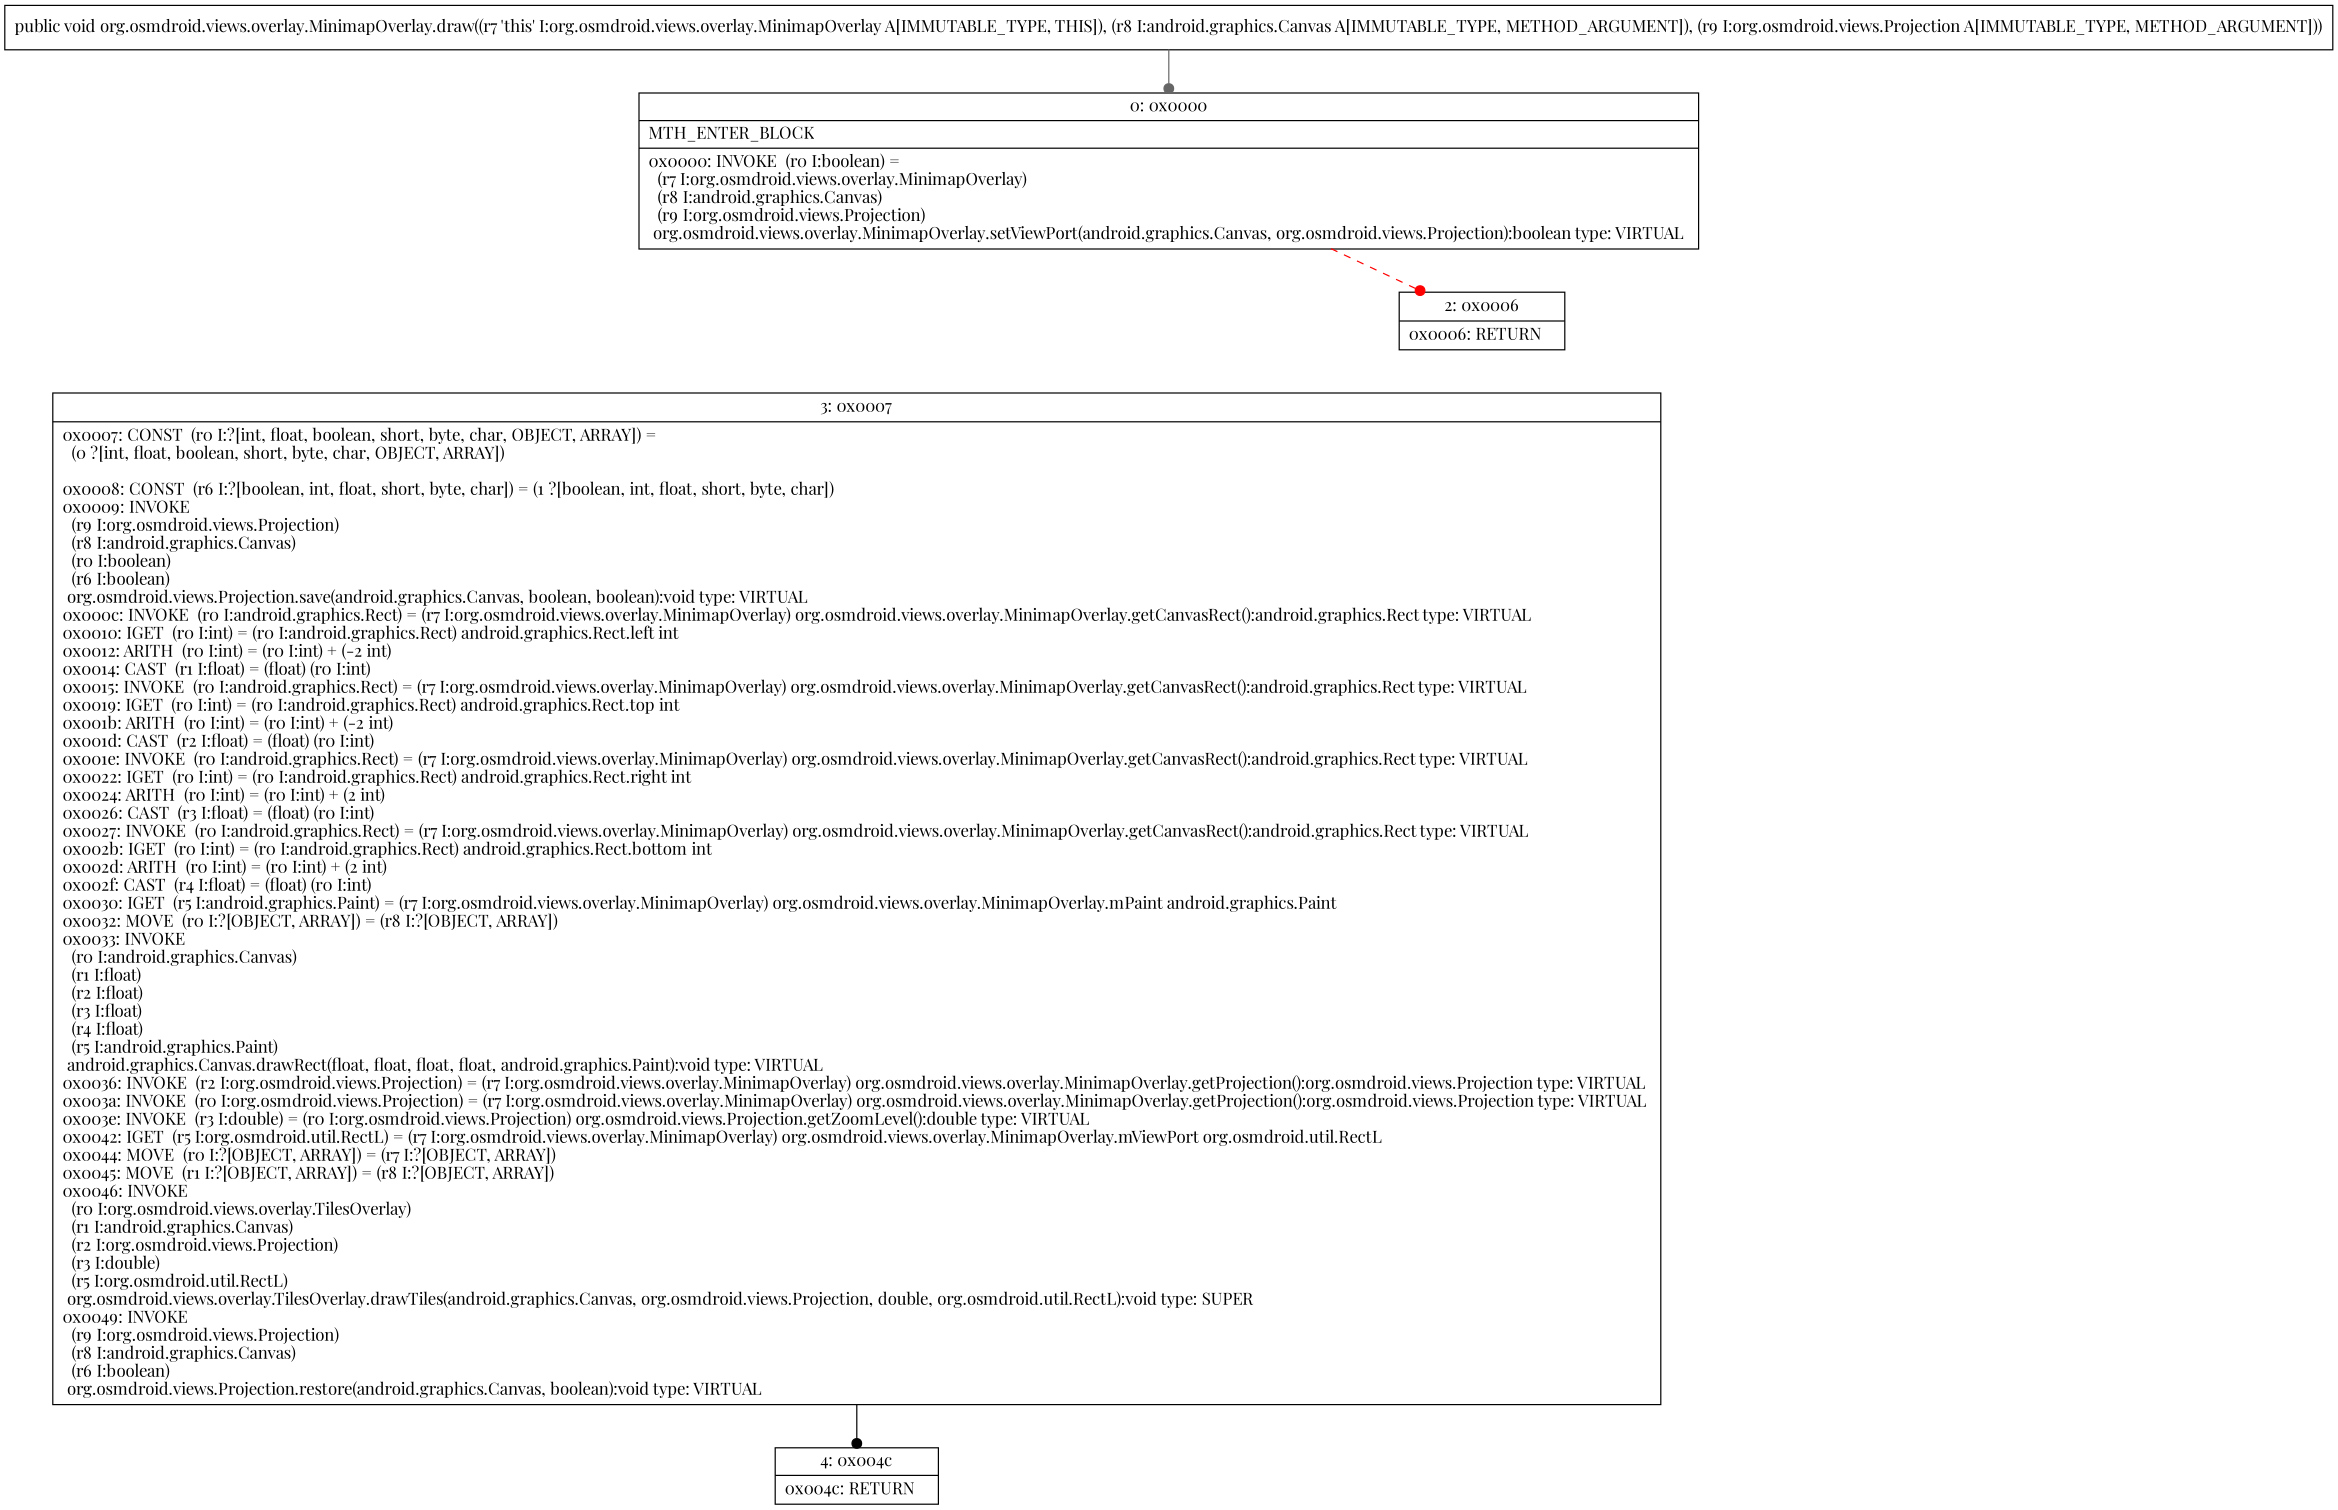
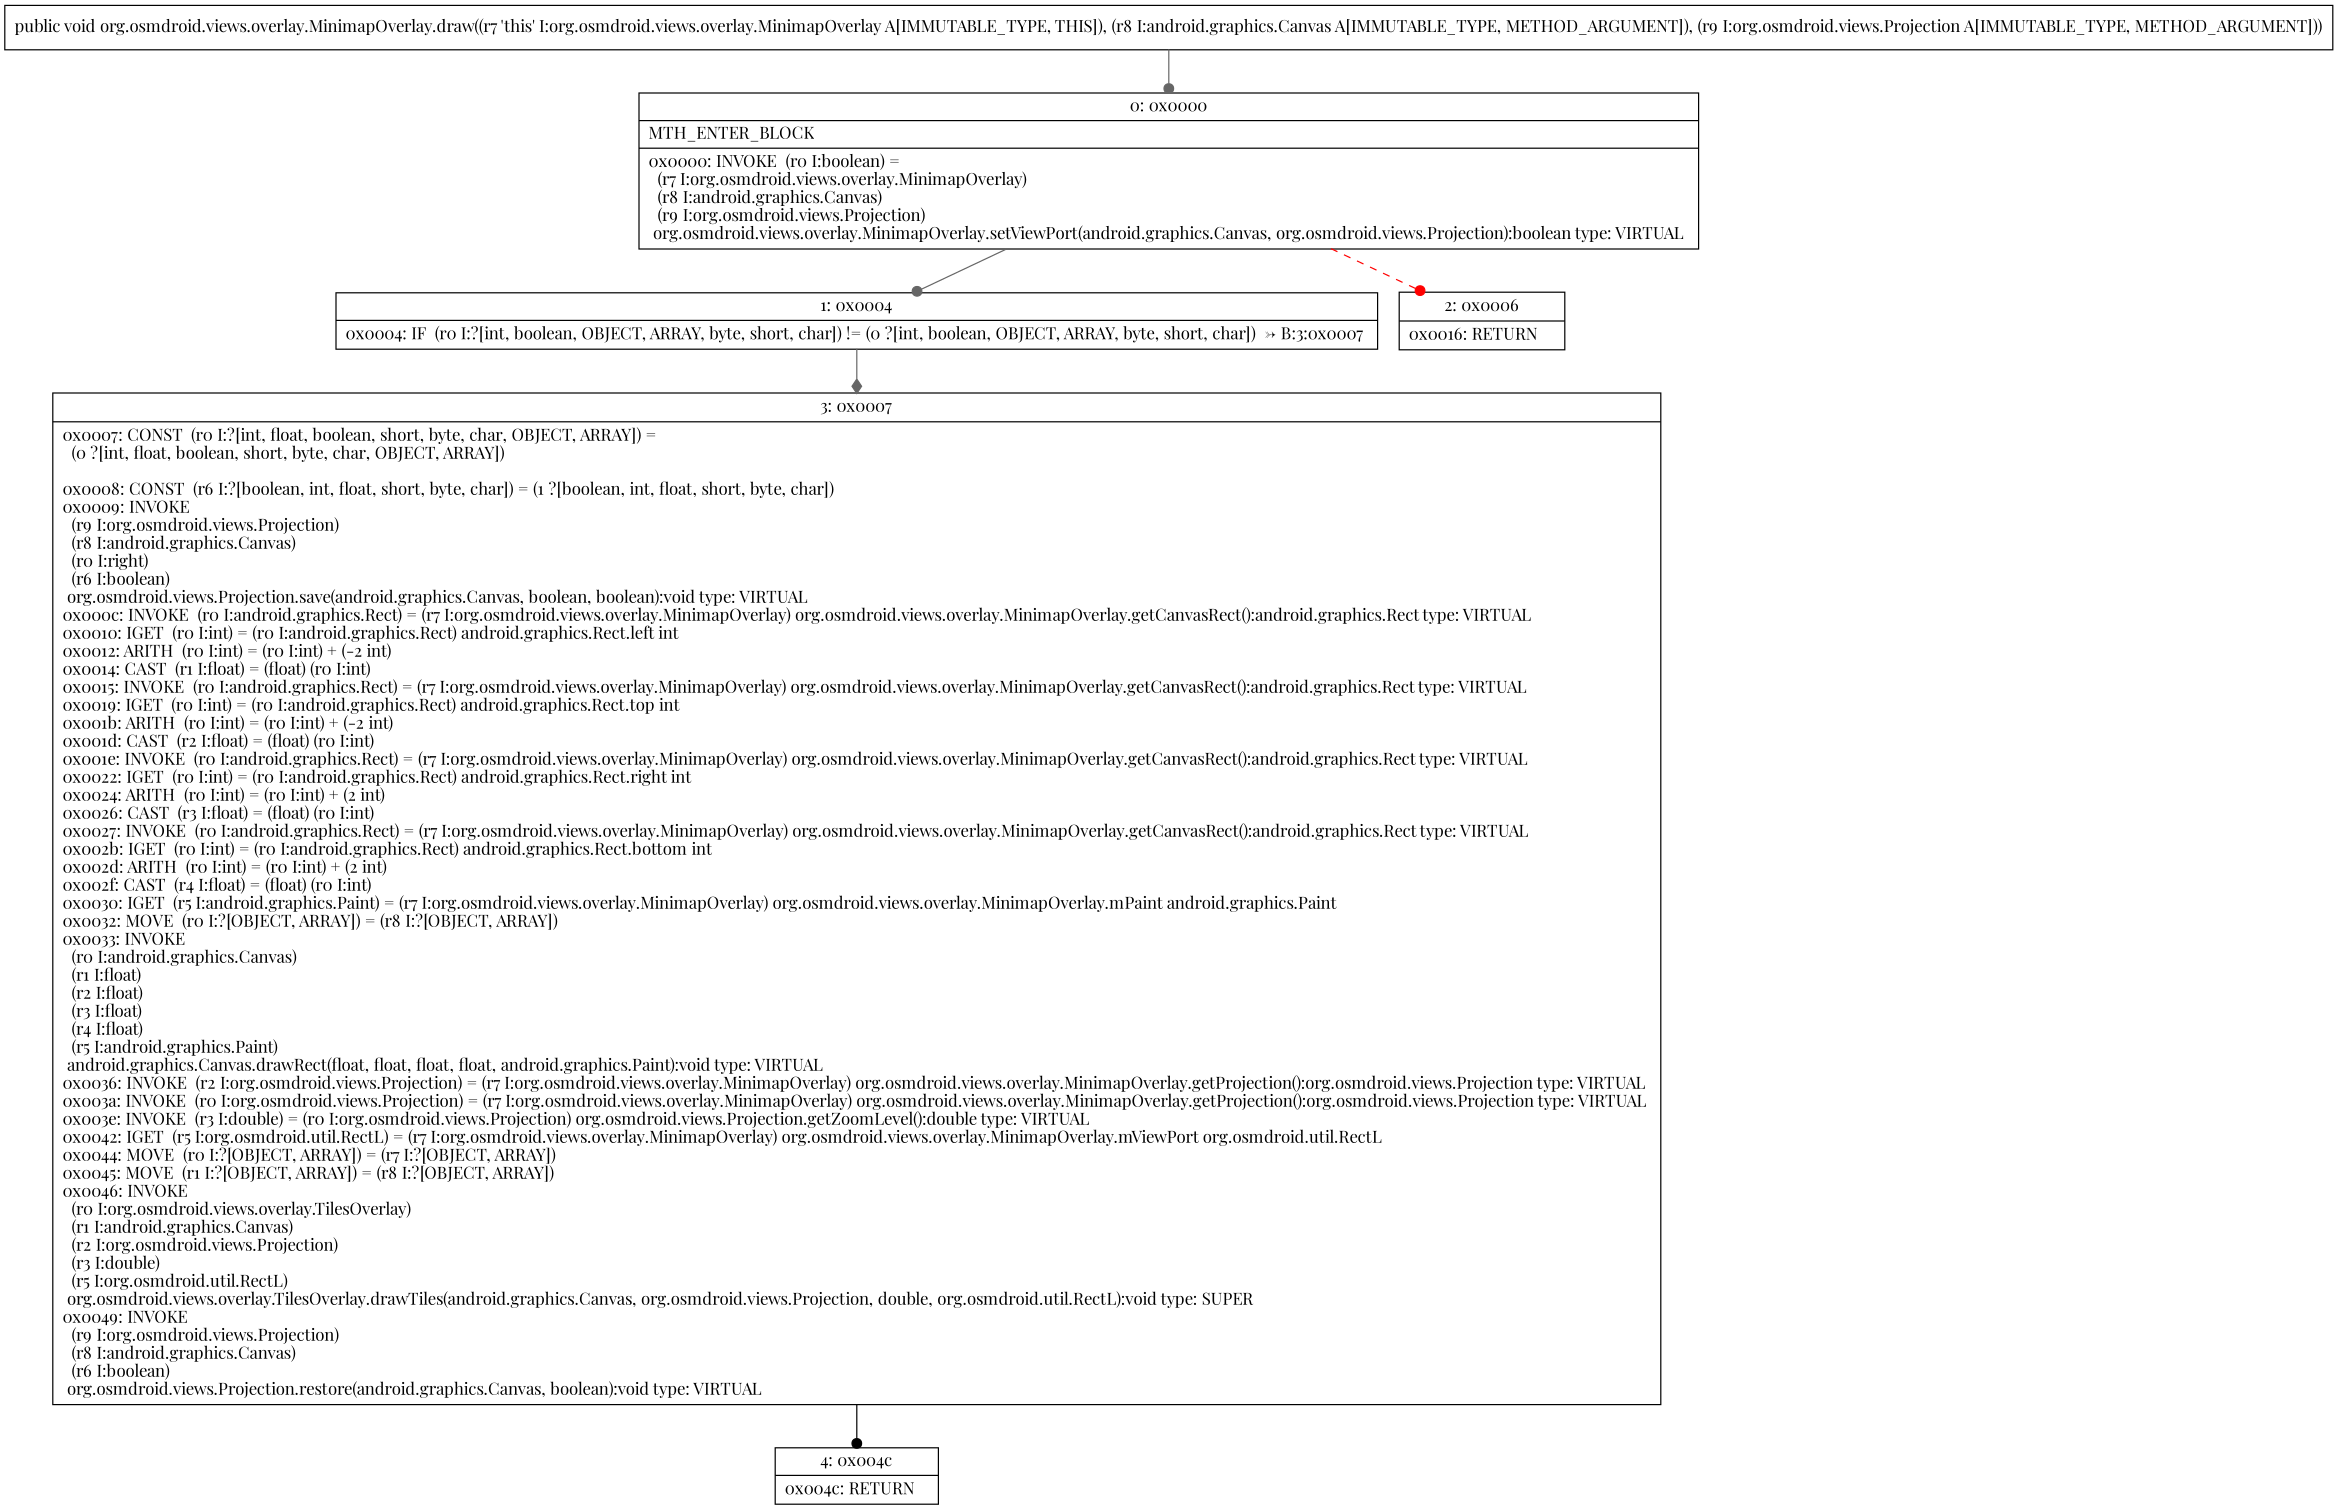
none -> (857, 321)
(1482, 335) -> (1480, 335)
(117, 562) -> (106, 562)
